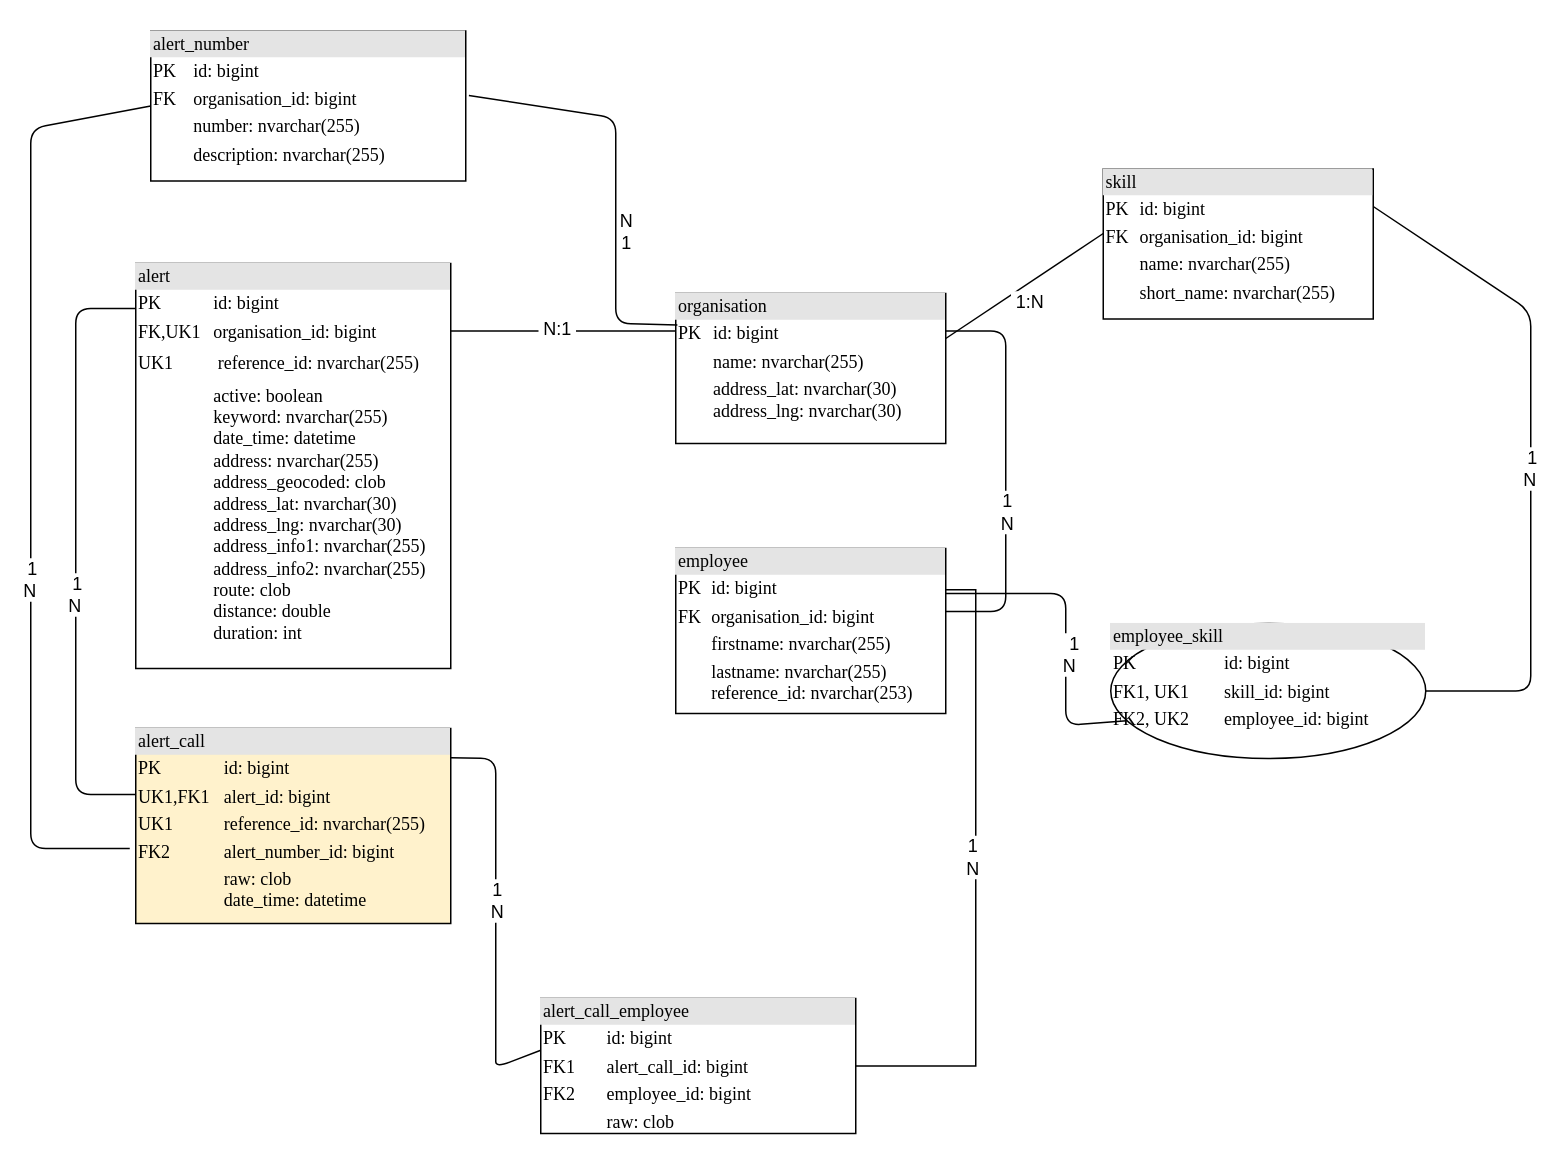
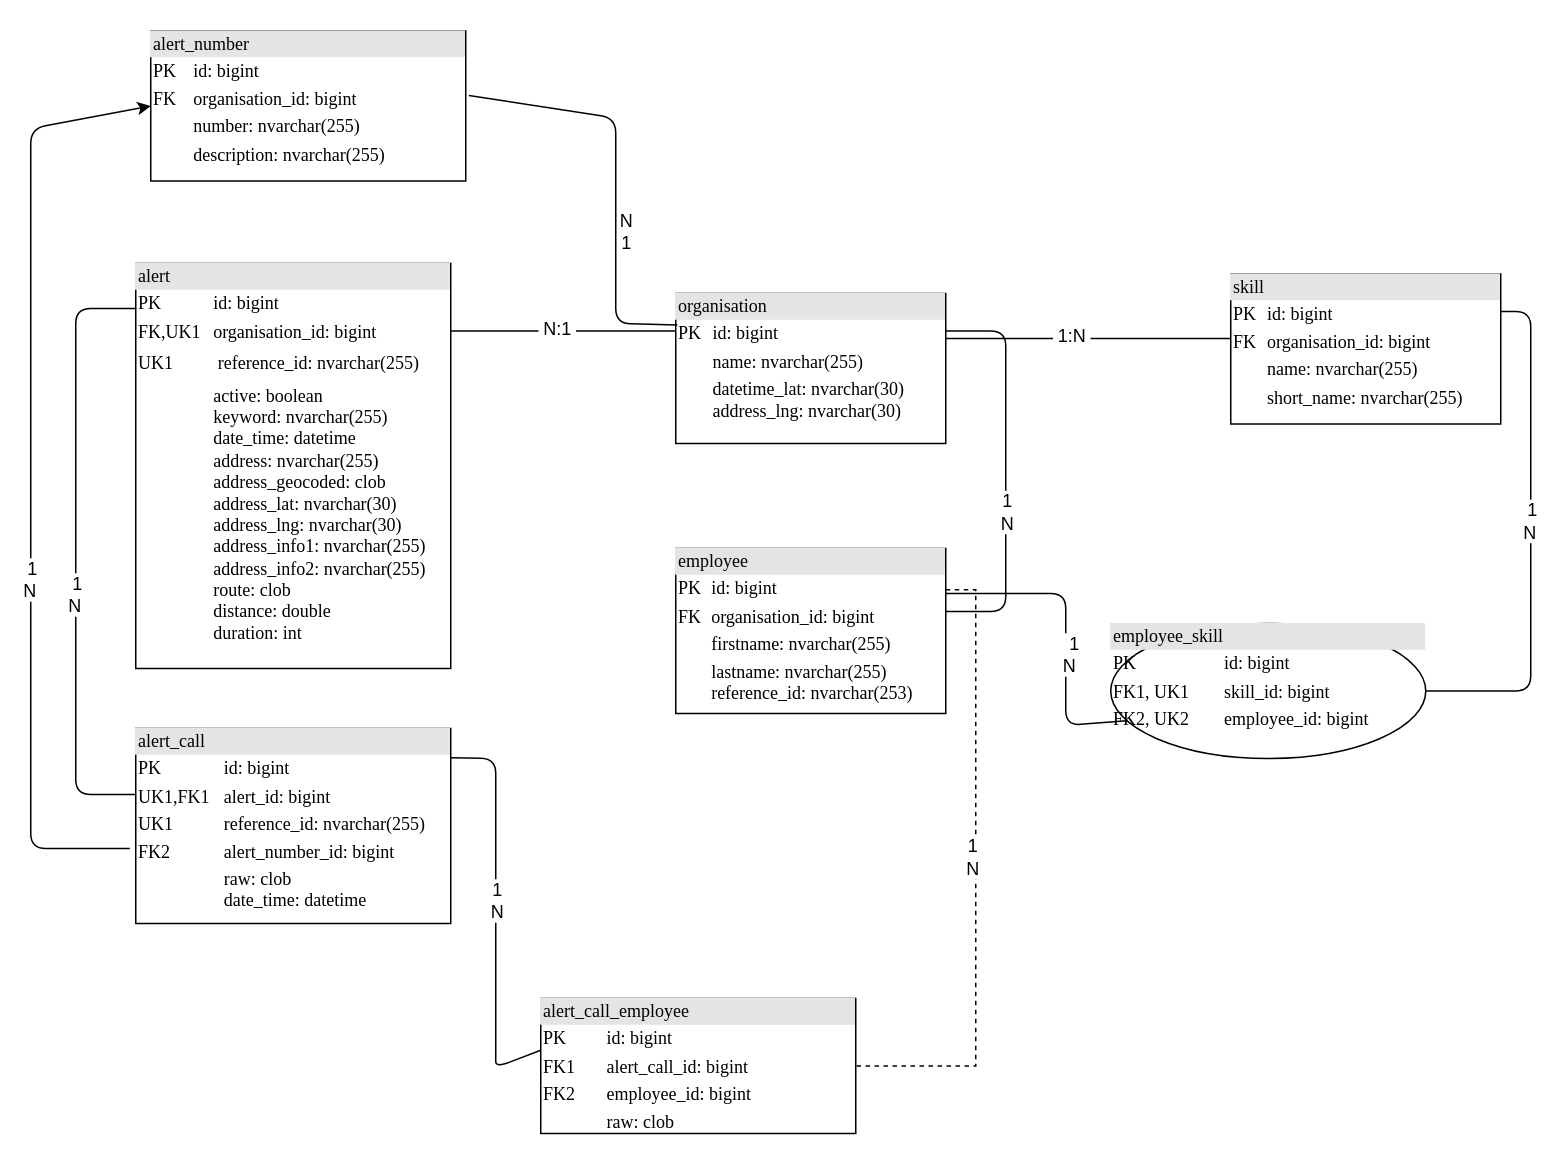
(143, 107) -> (139, 108)
(1238, 244) -> (1366, 349)
(795, 347) -> (797, 347)
(293, 826) -> (293, 826)
(976, 1030) -> (976, 1030)
